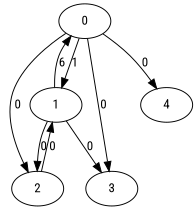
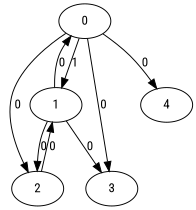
(62, 63) -> (62, 63)
